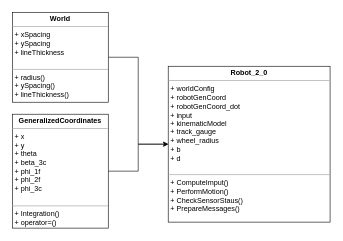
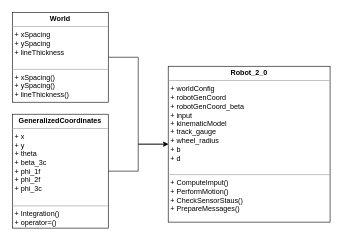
(43, 43) -> (43, 43)
(208, 127) -> (208, 127)
